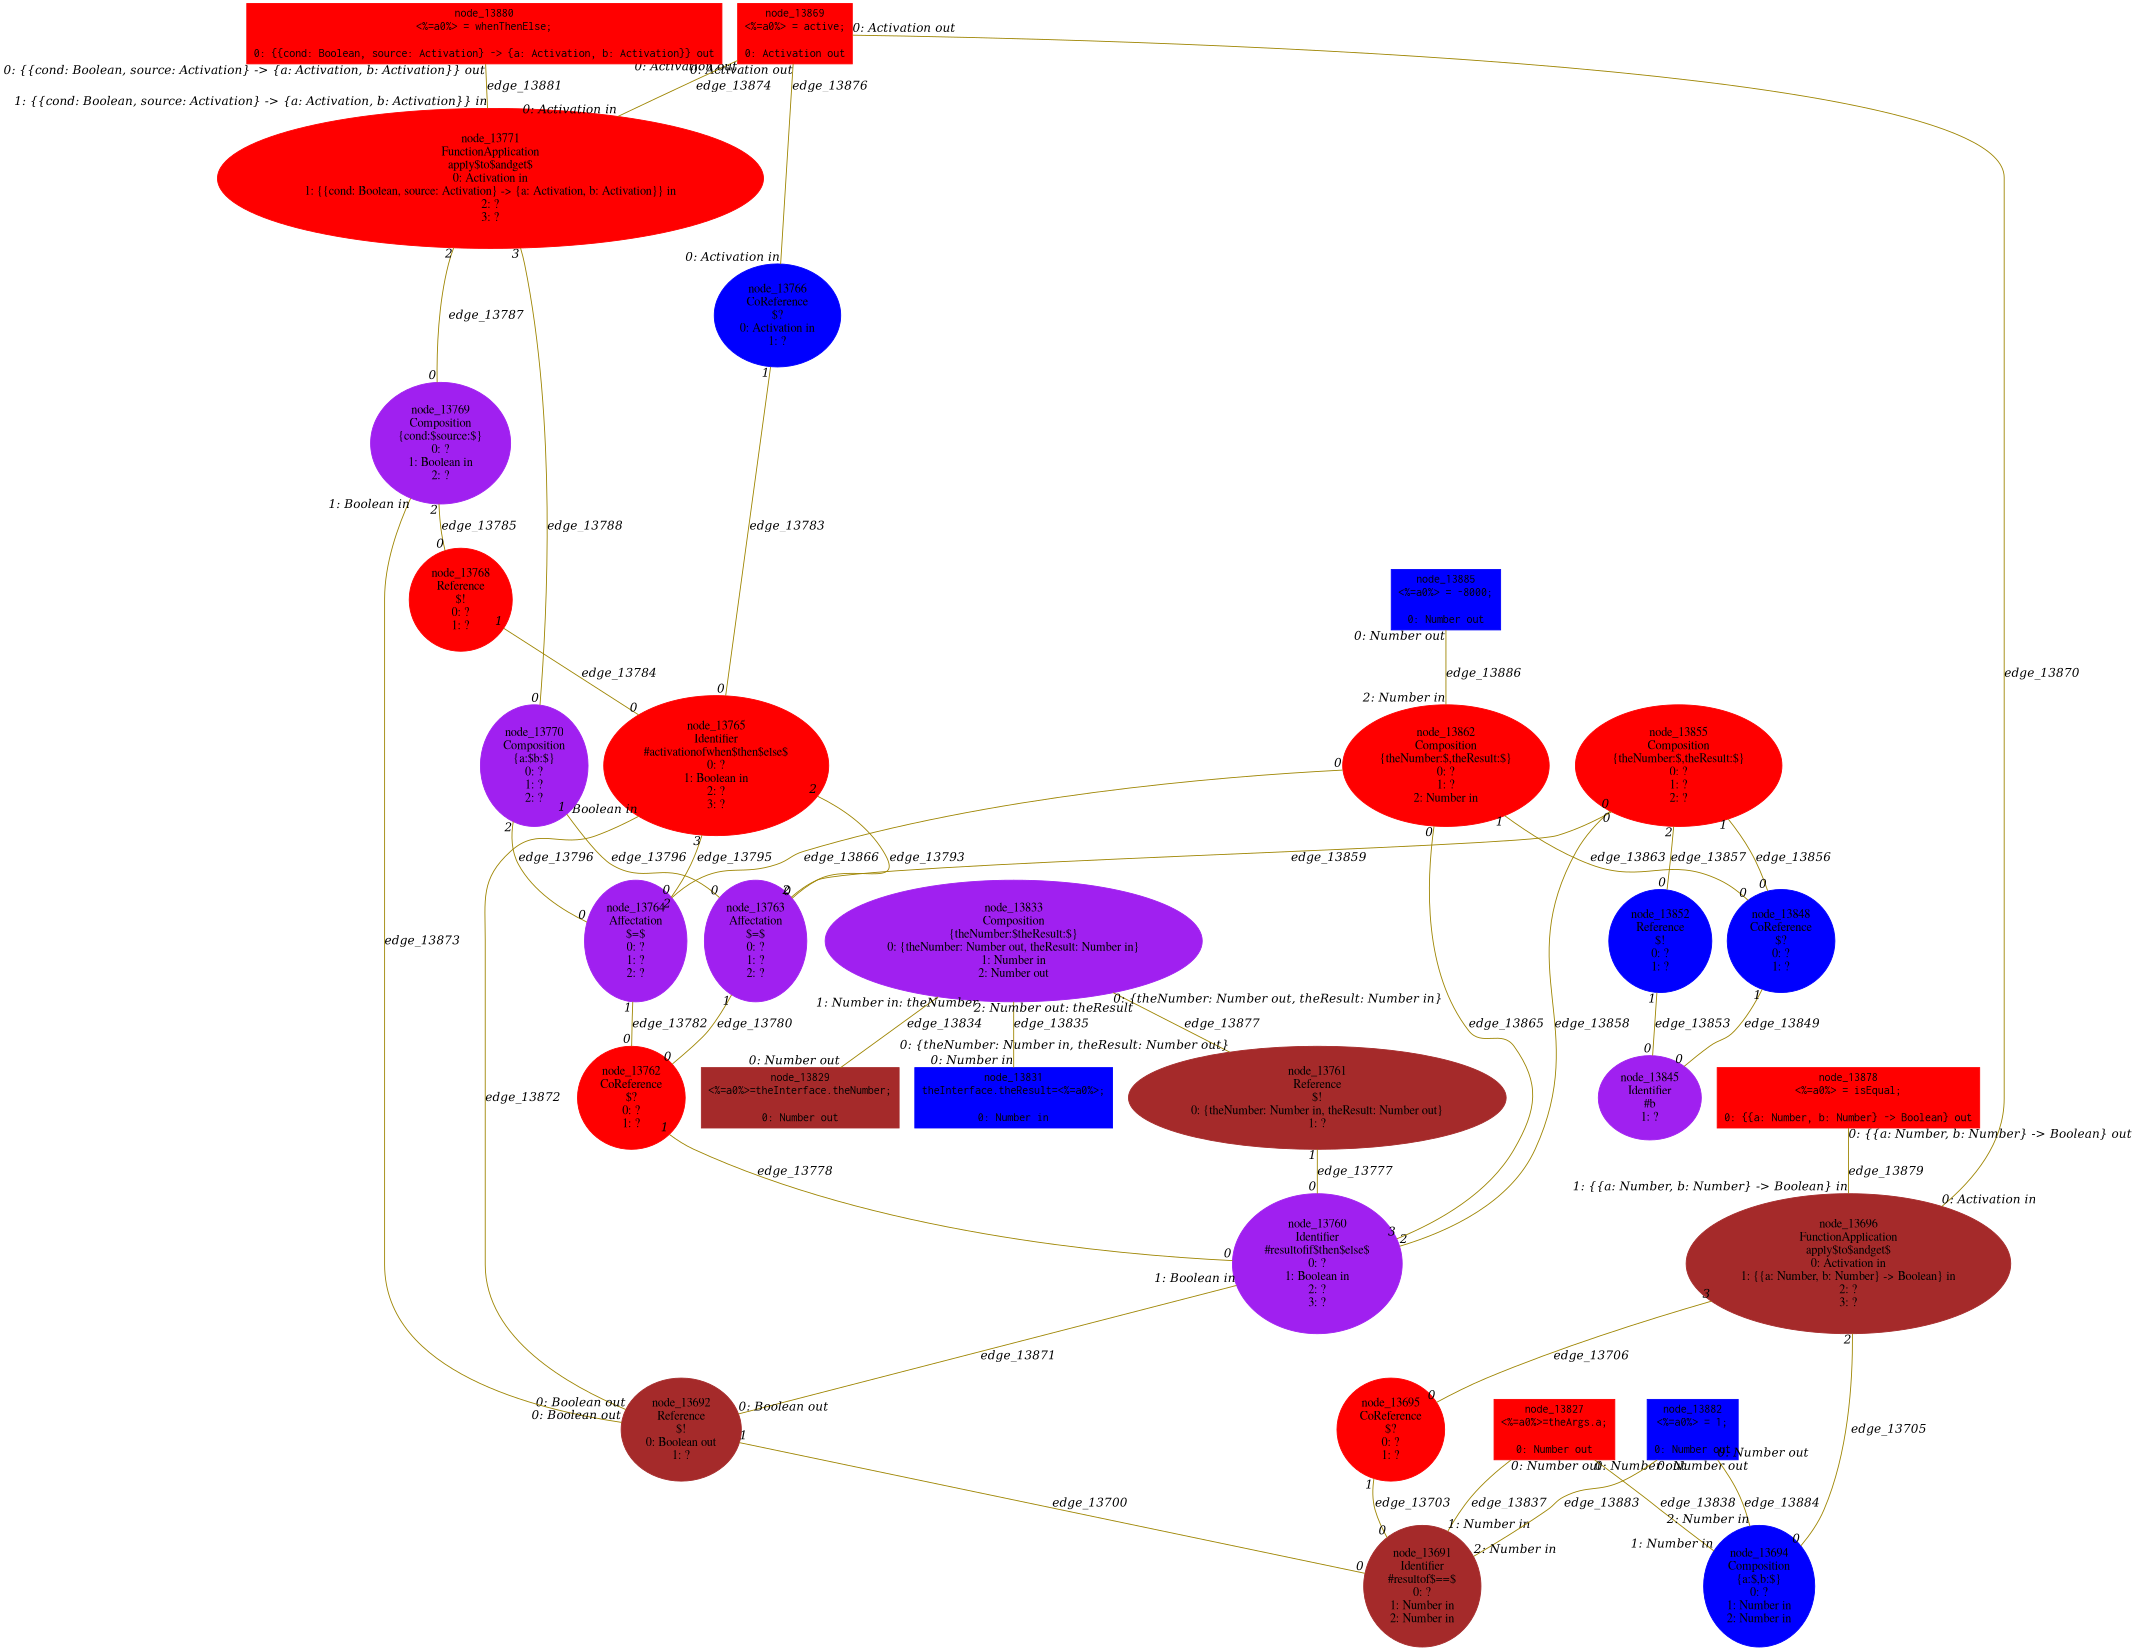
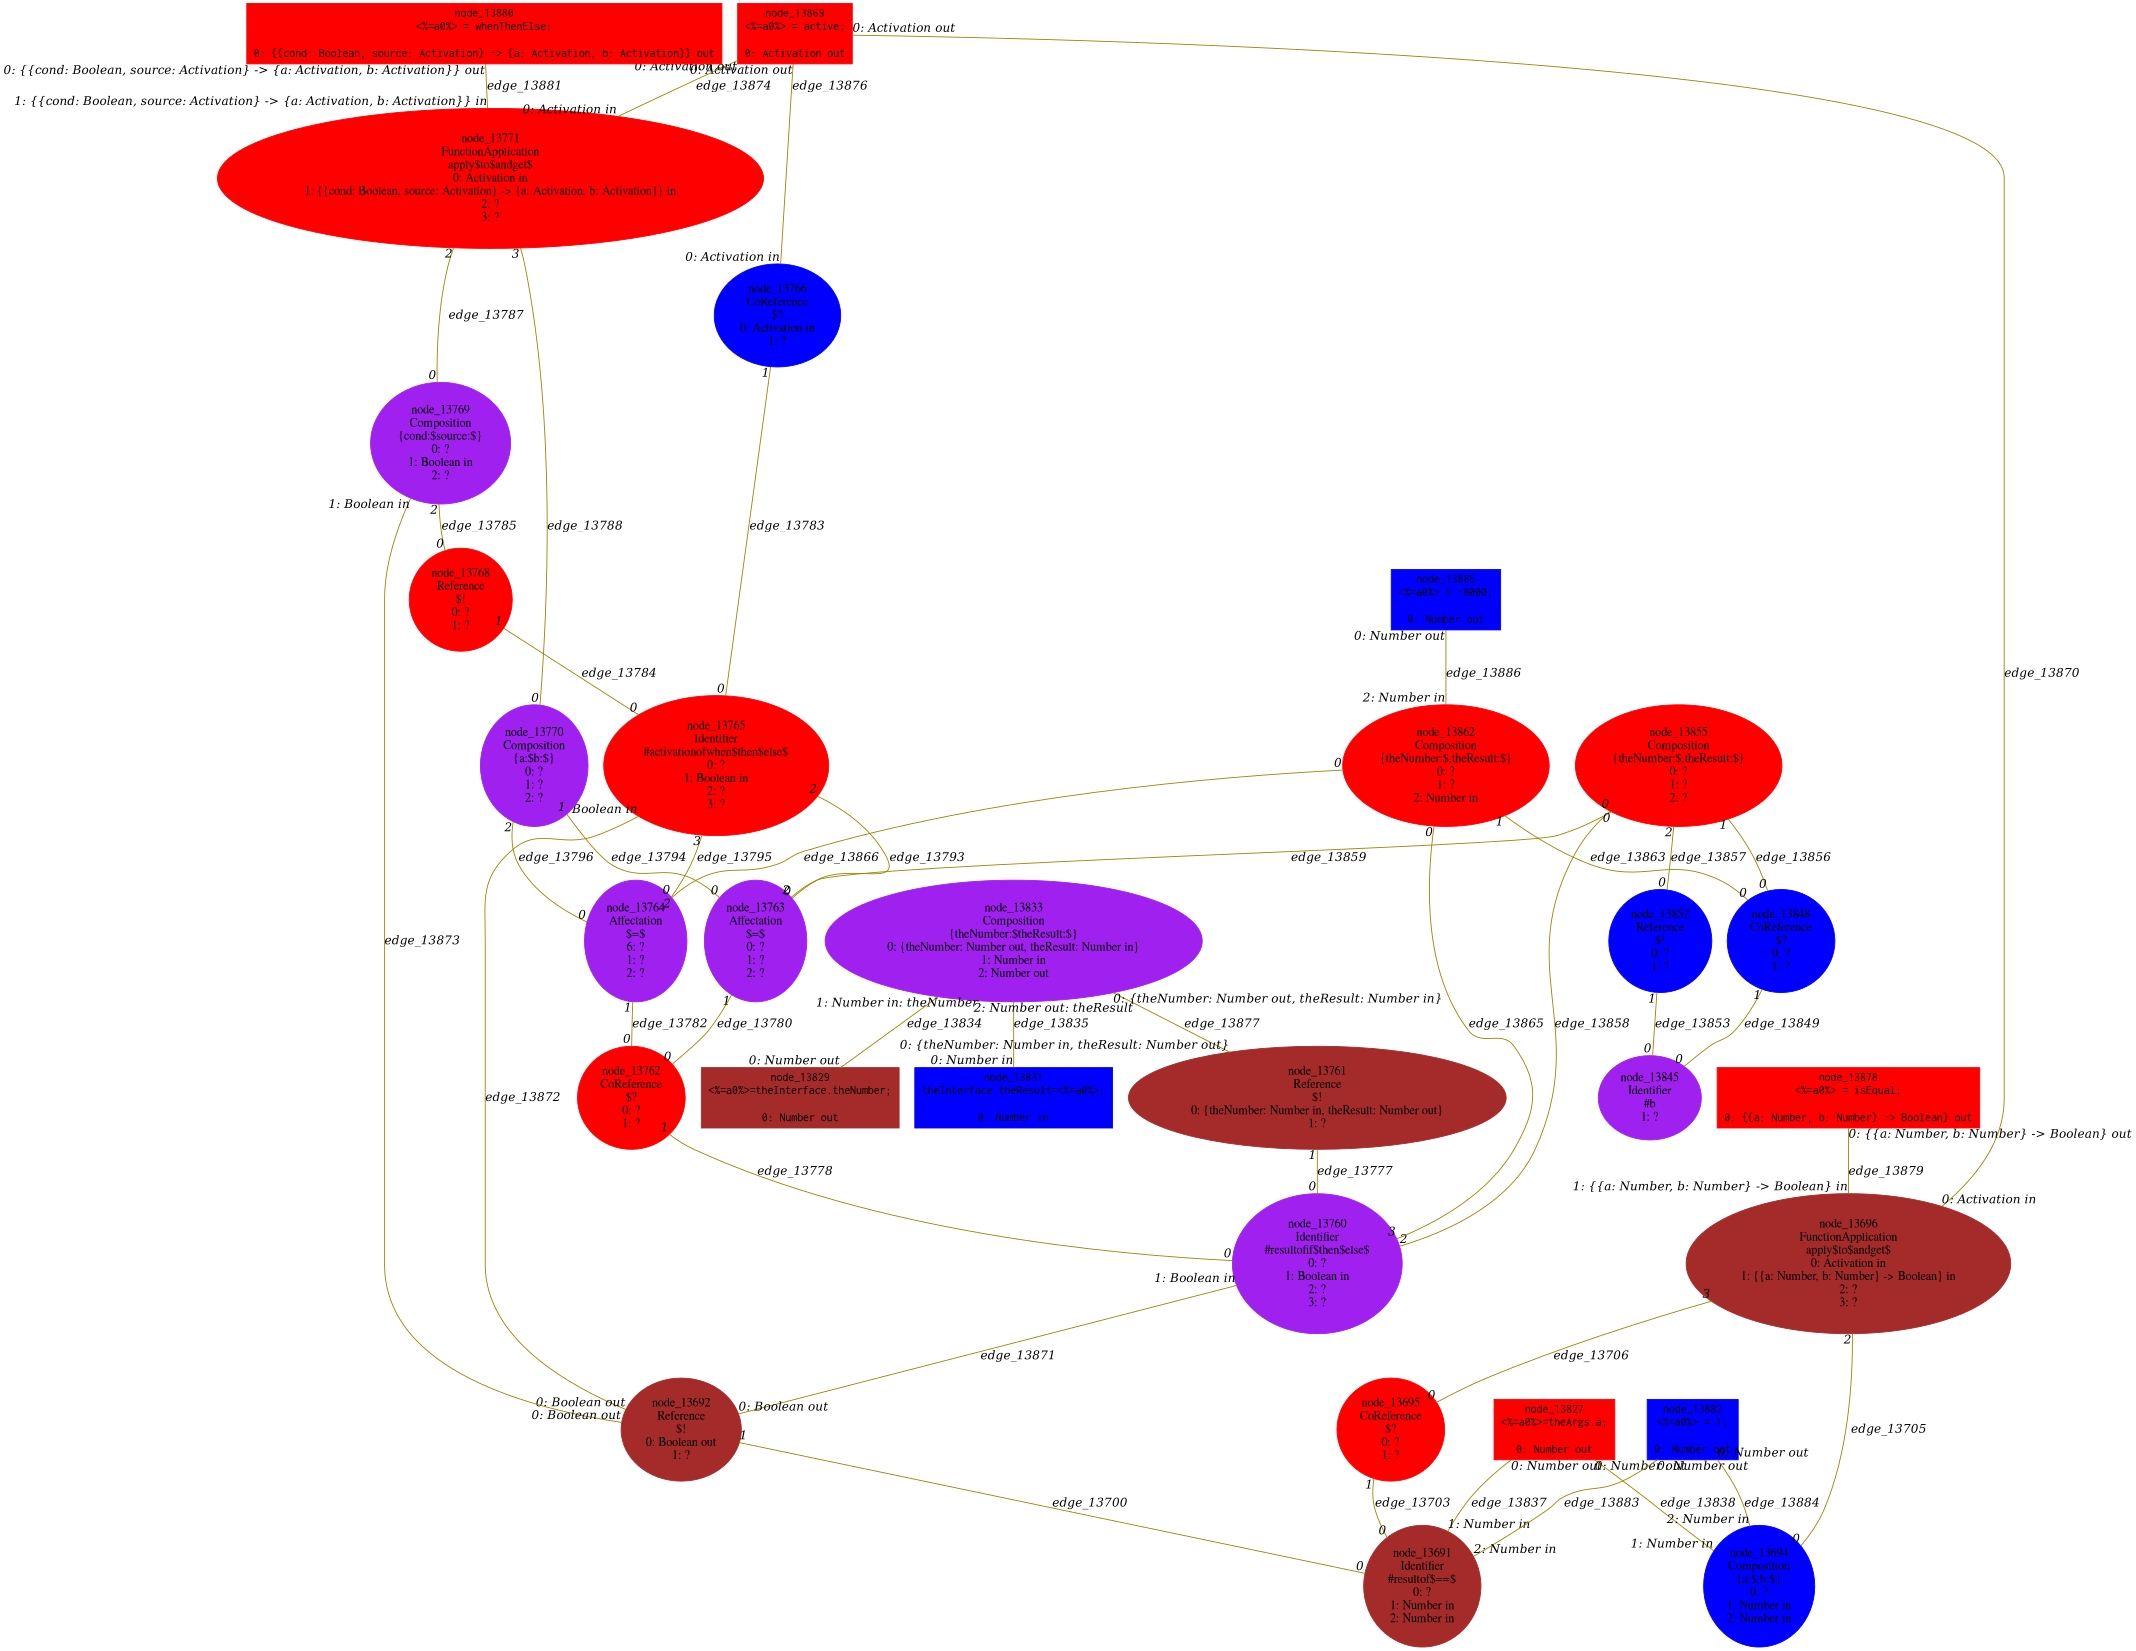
(649, 858) -> (649, 858)
(636, 941) -> (636, 941)
